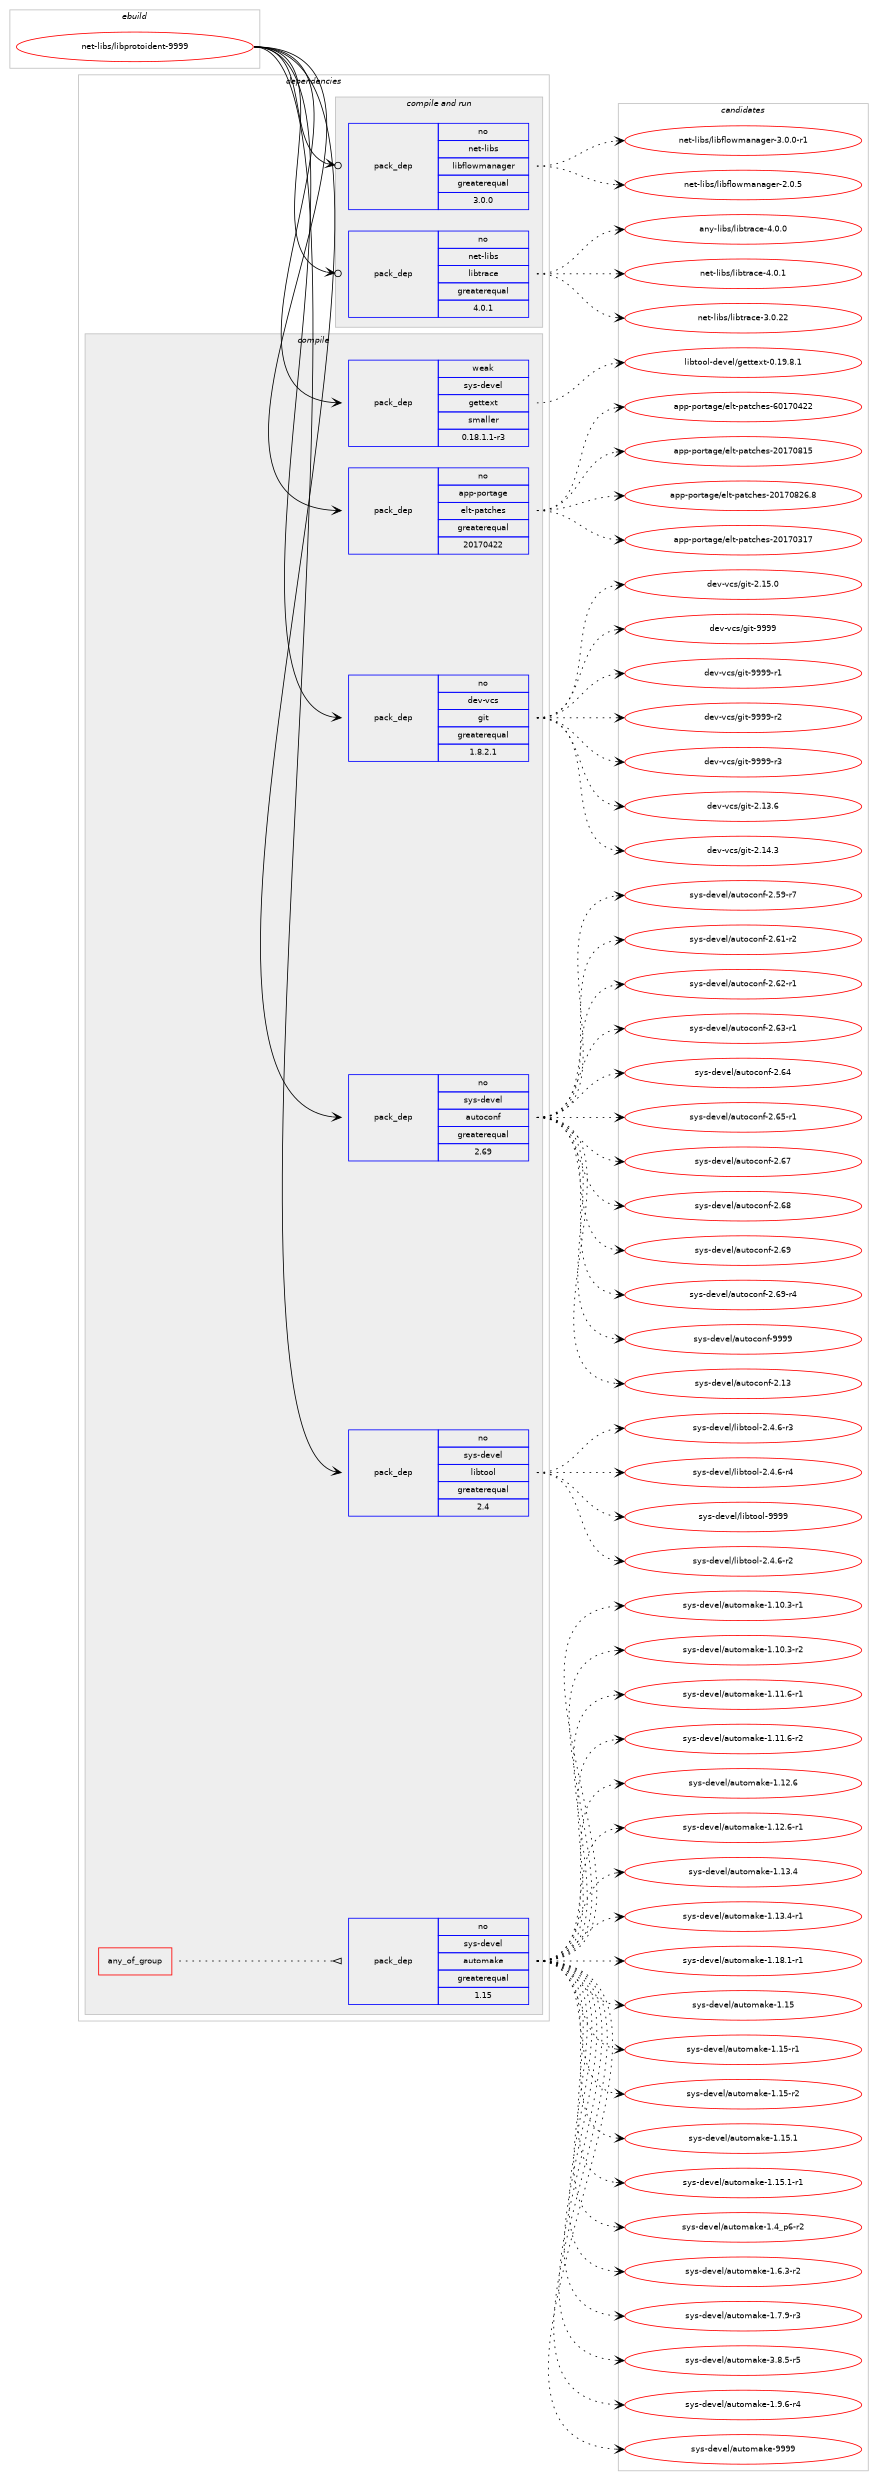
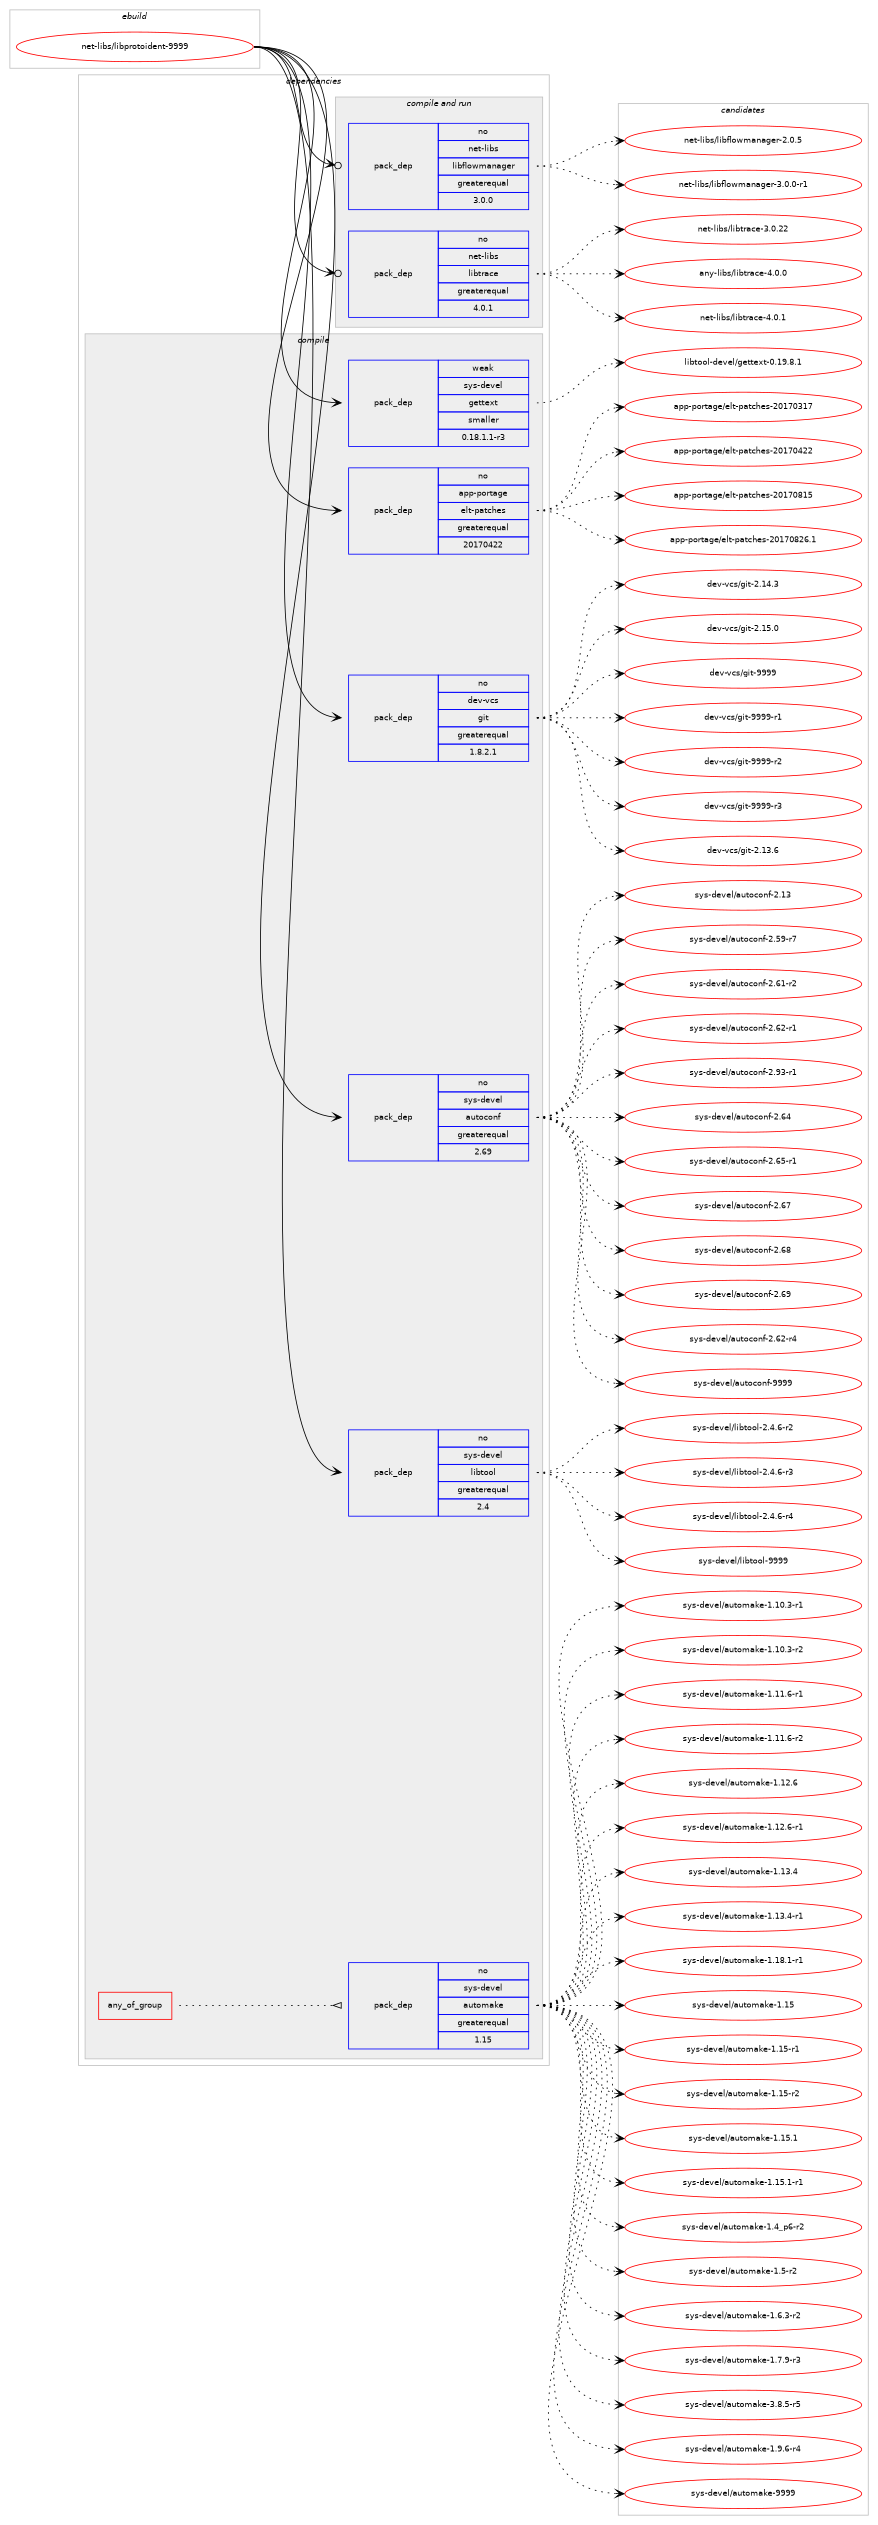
(743, 407) -> (743, 451)
(743, 496) -> (743, 540)
(743, 1029) -> (743, 1073)
(743, 1295) -> (743, 1339)
none -> (743, 2272)
